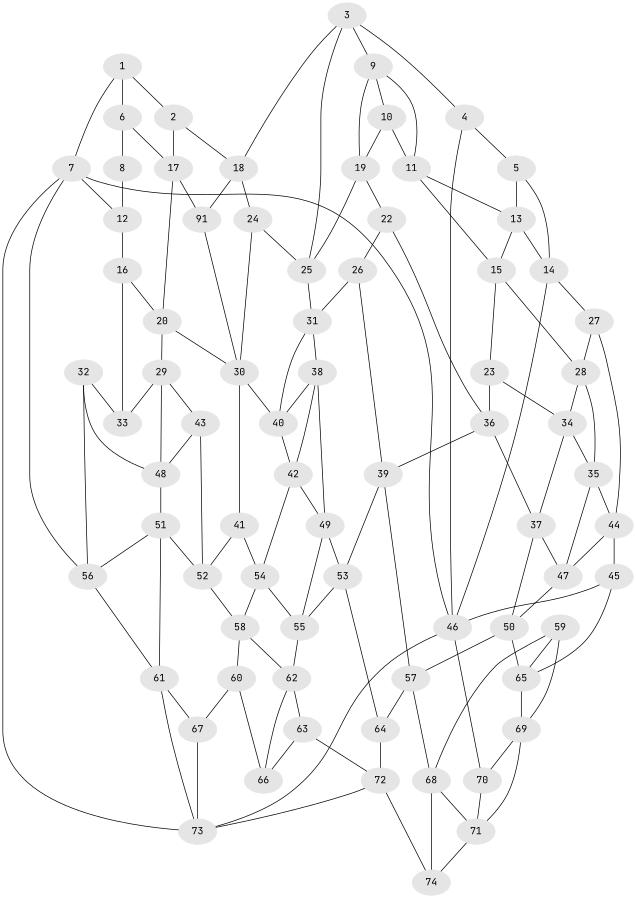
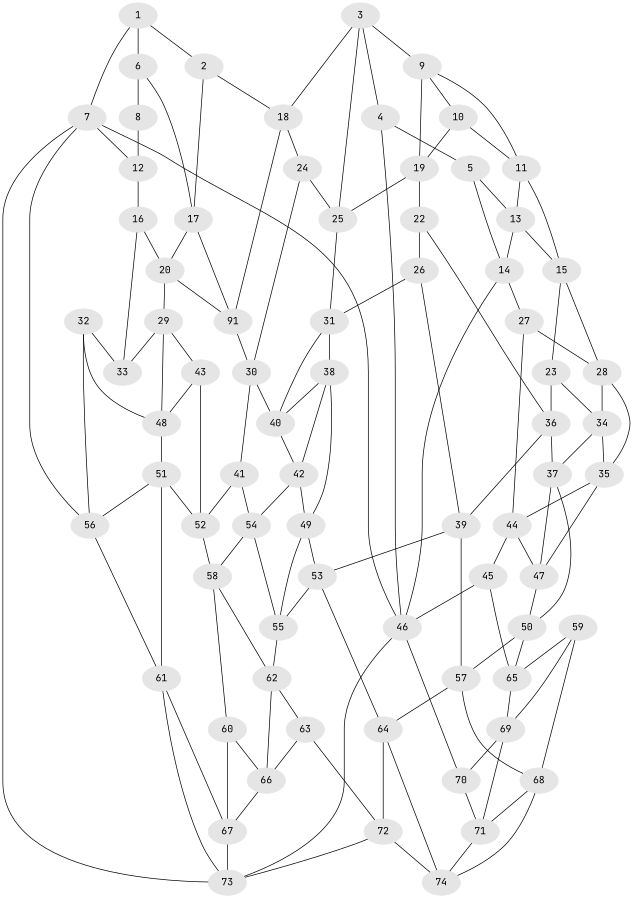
(201, 347) -> (199, 296)
none -> (247, 806)
none -> (412, 806)
